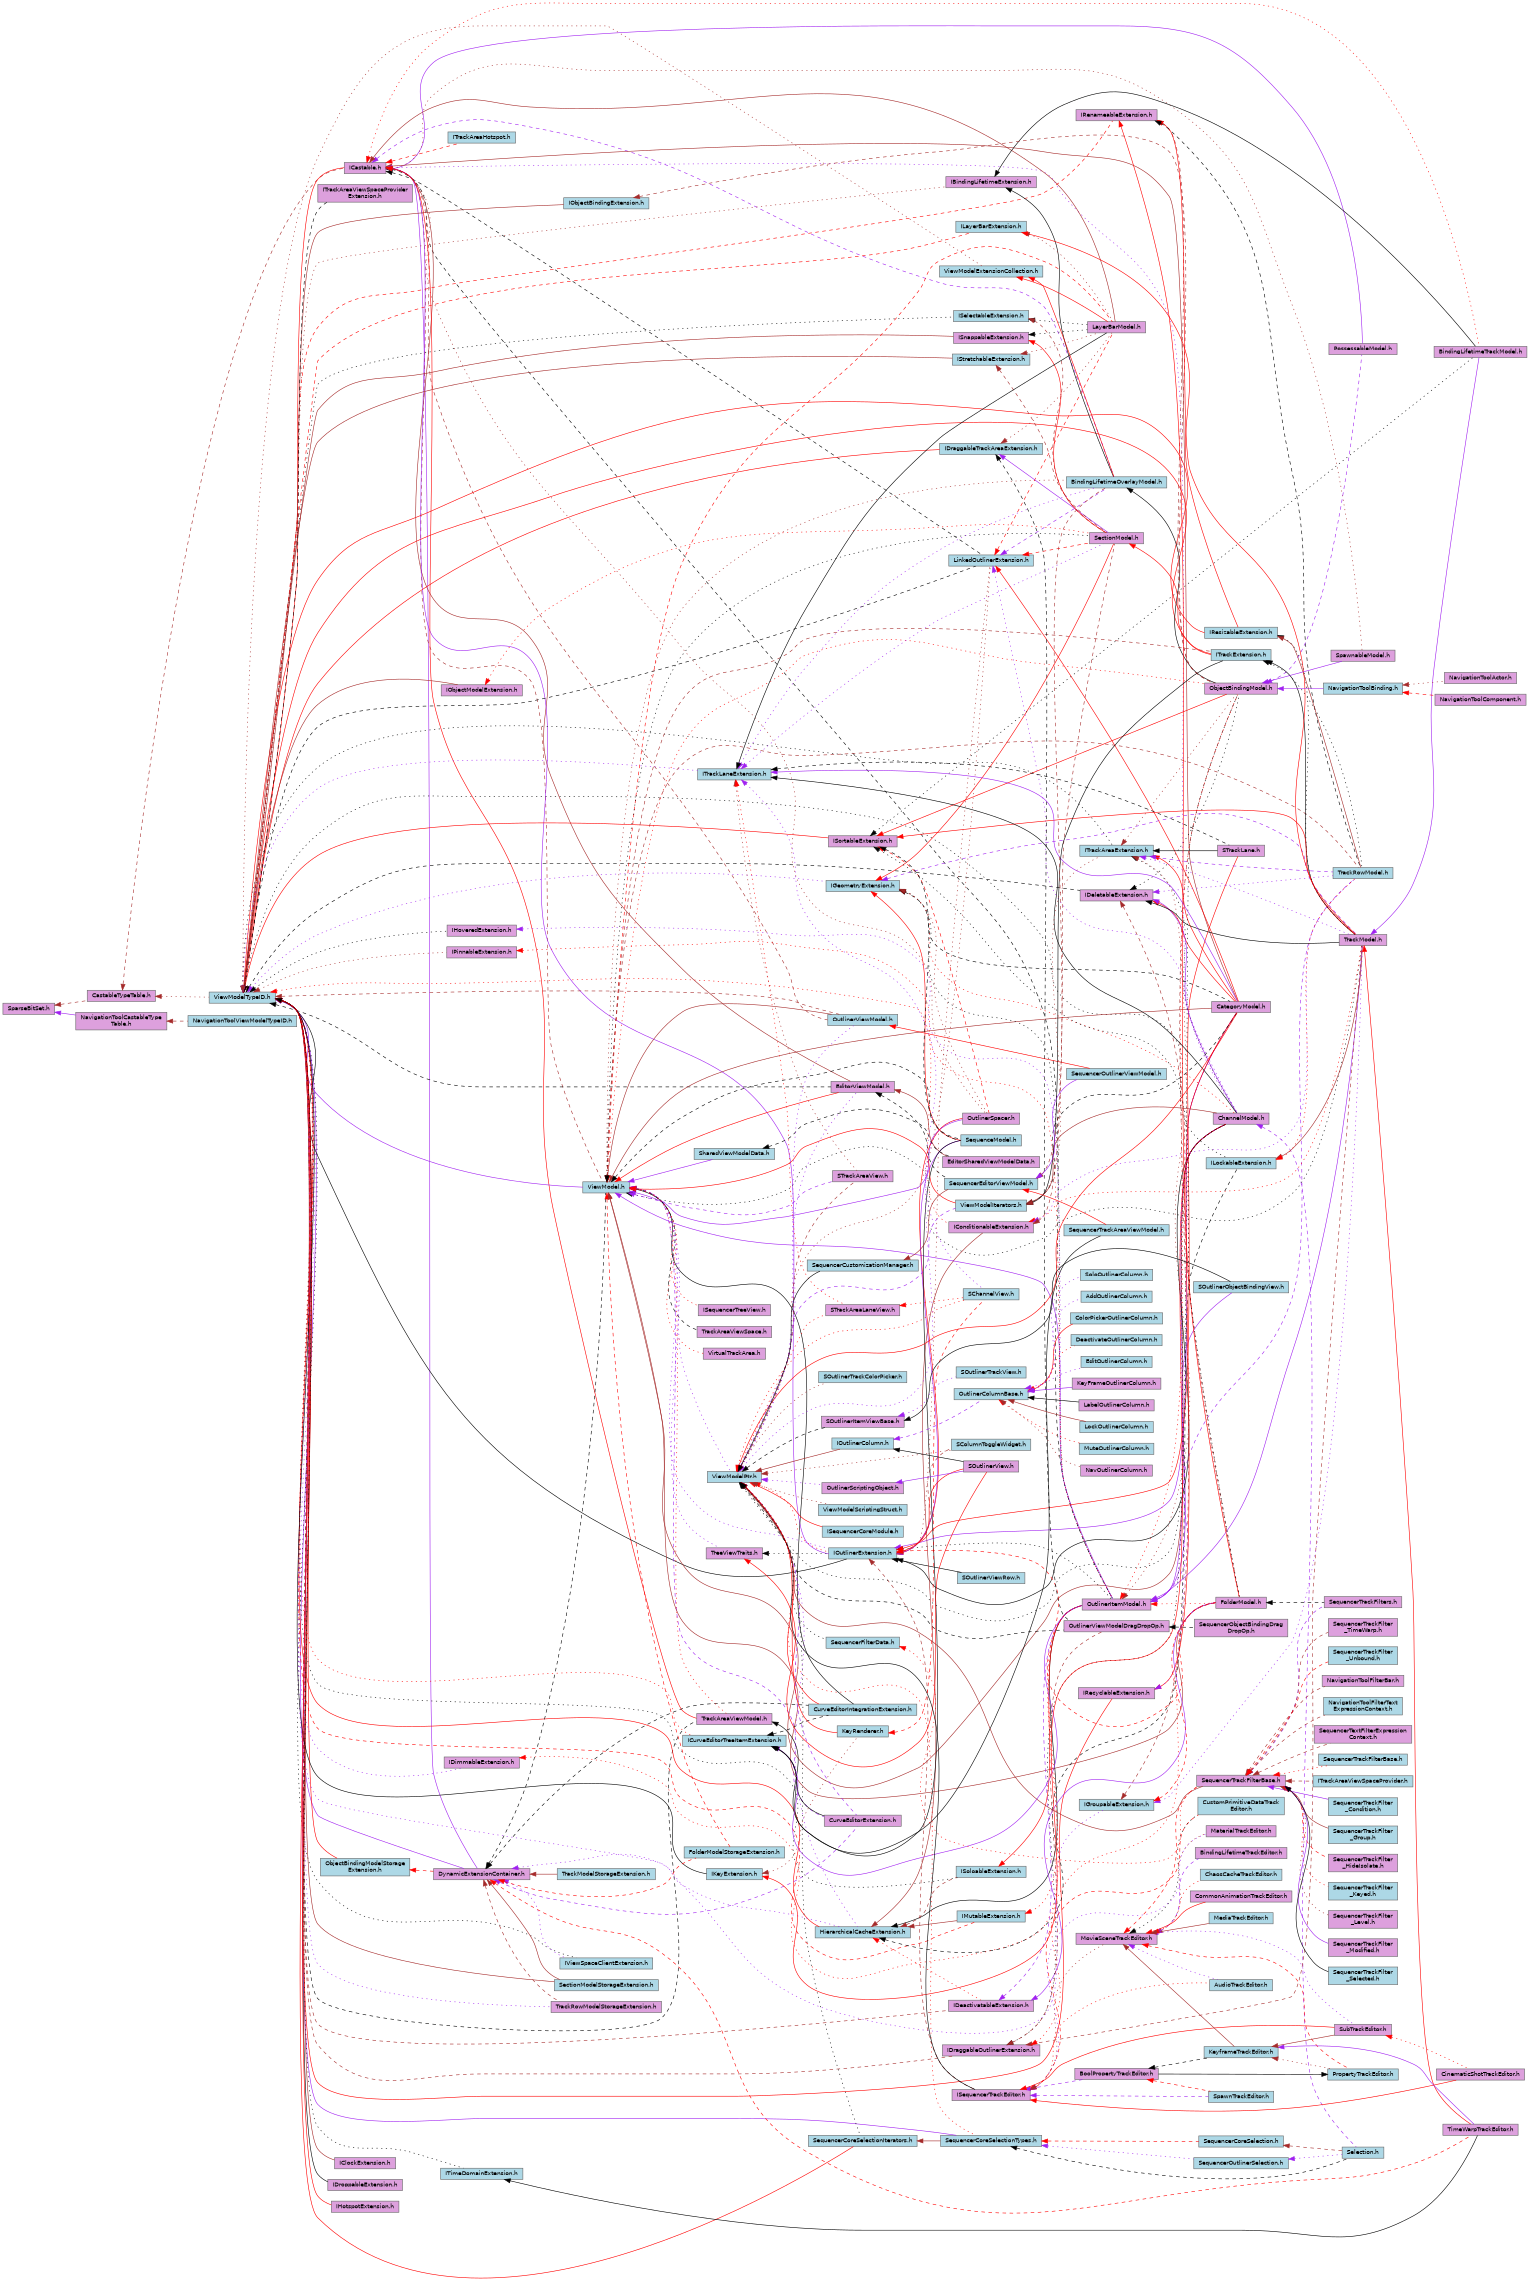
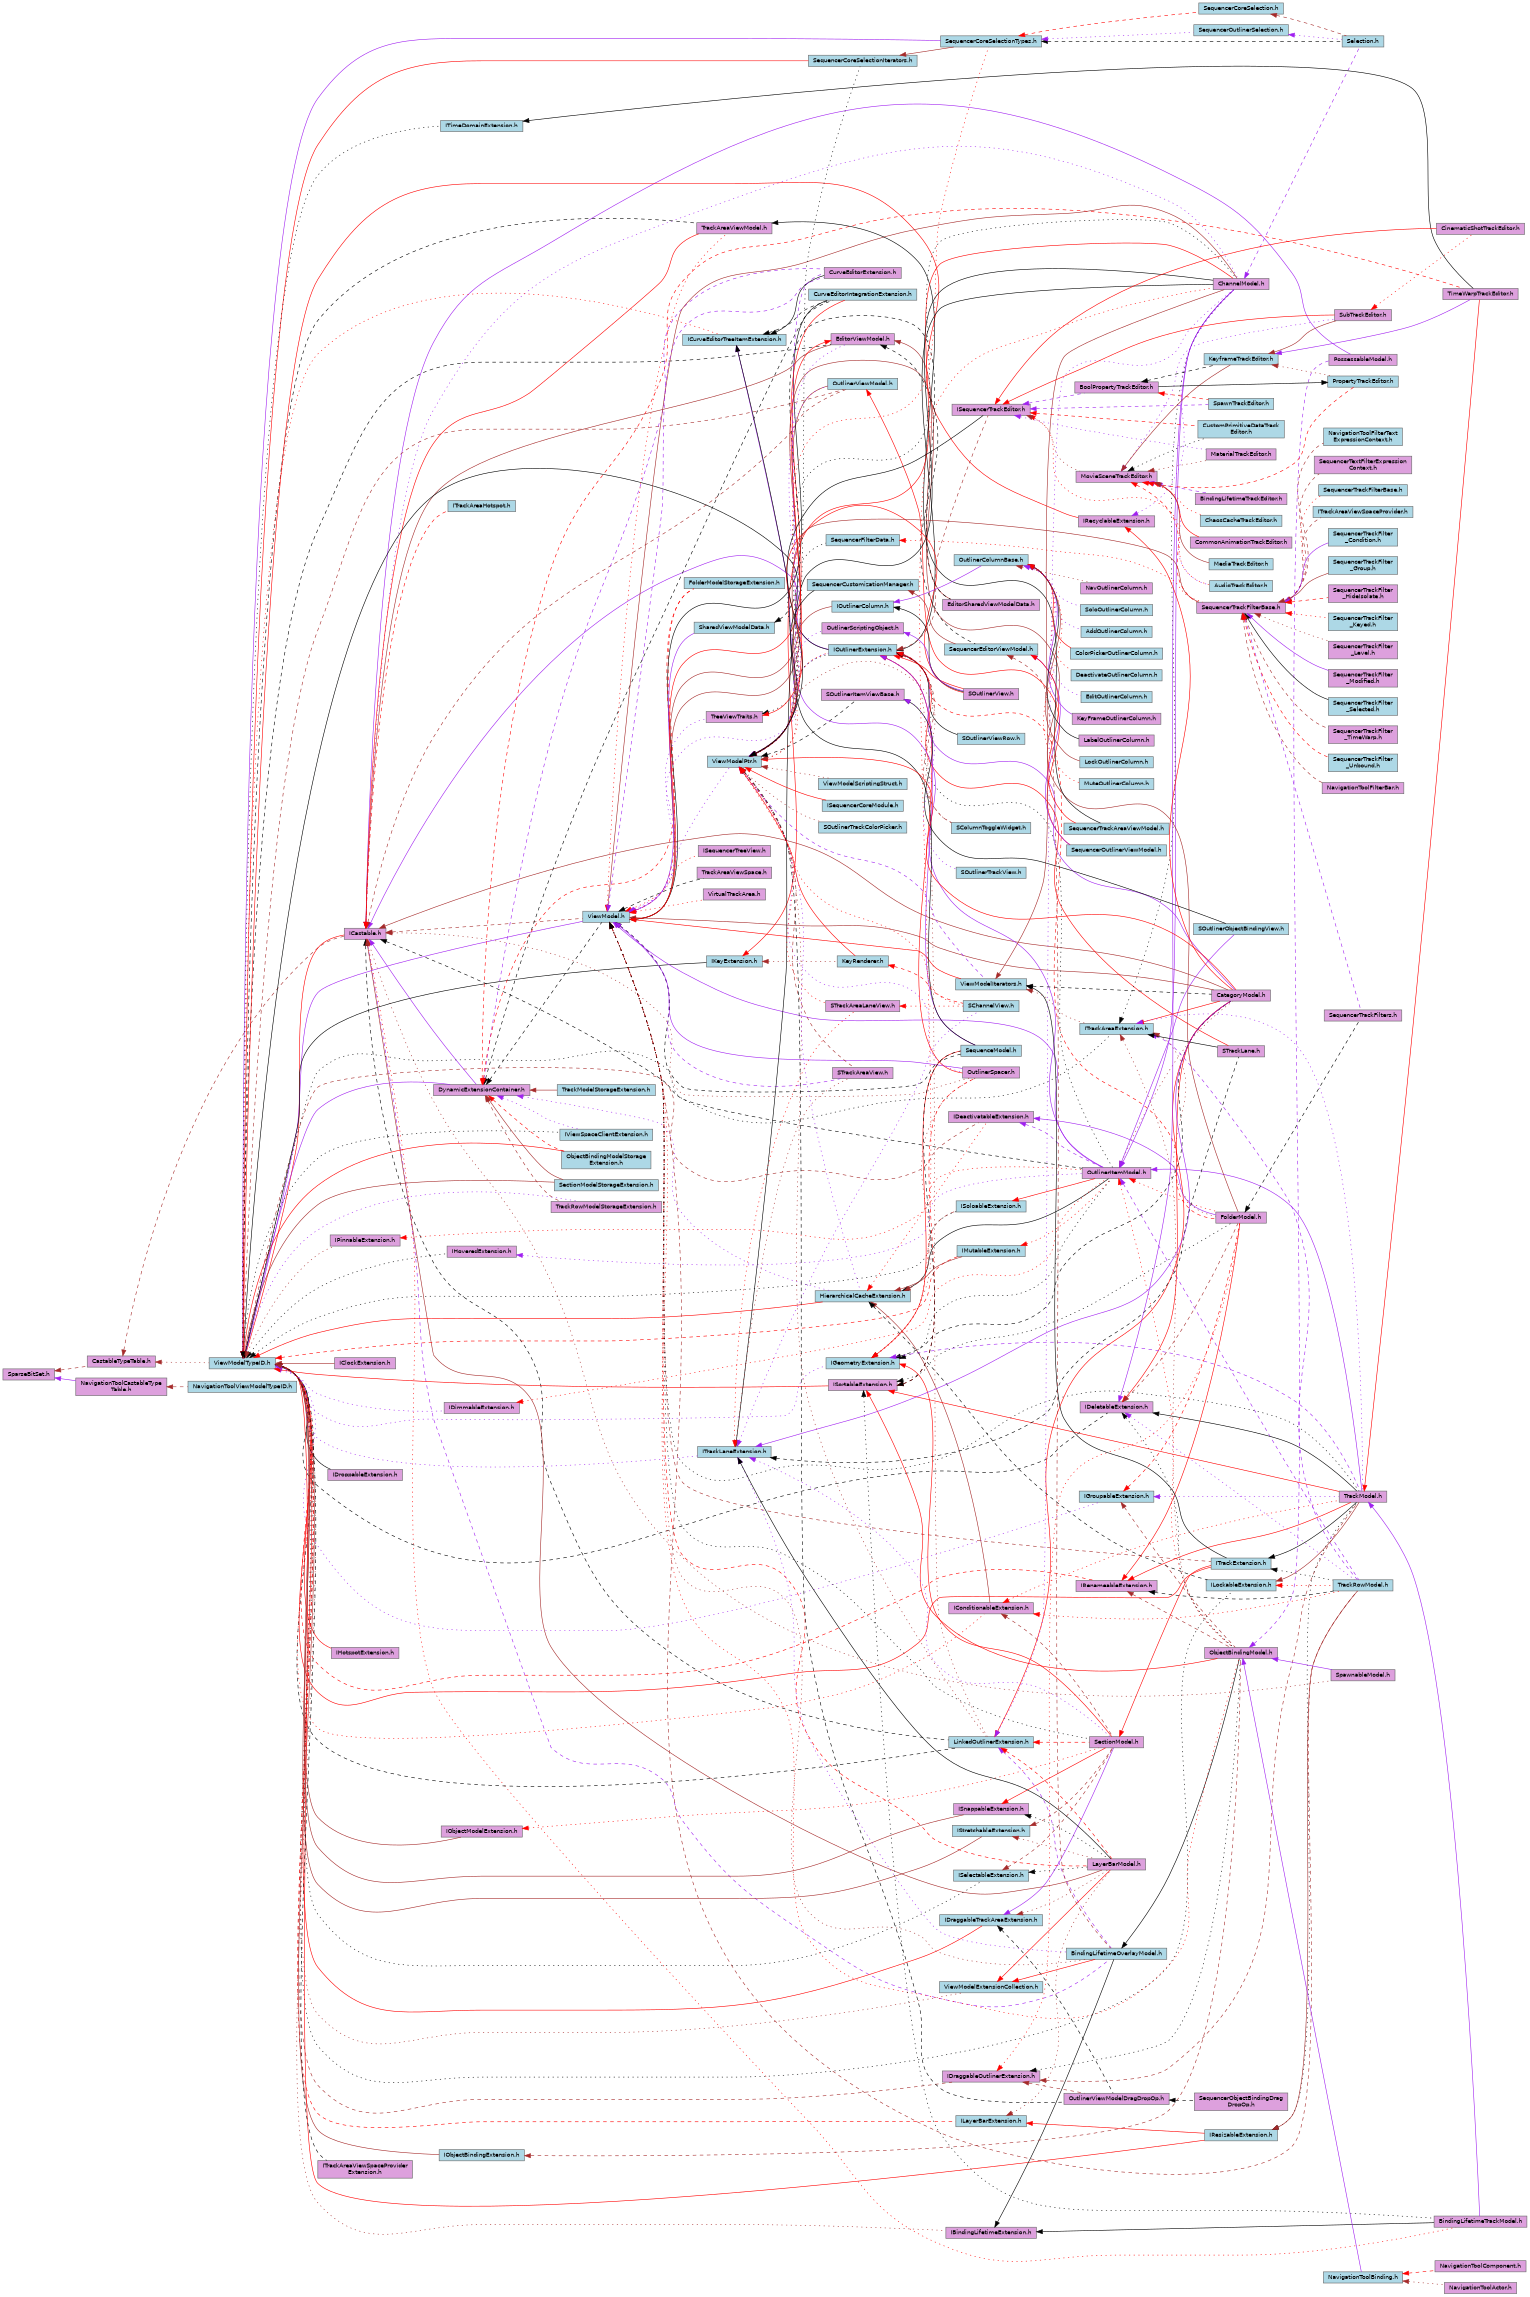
(726, 1126) -> (748, 653)
(1287, 1134) -> (1191, 1616)
(942, 1423) -> (942, 587)
(425, 1871) -> (525, 1127)
